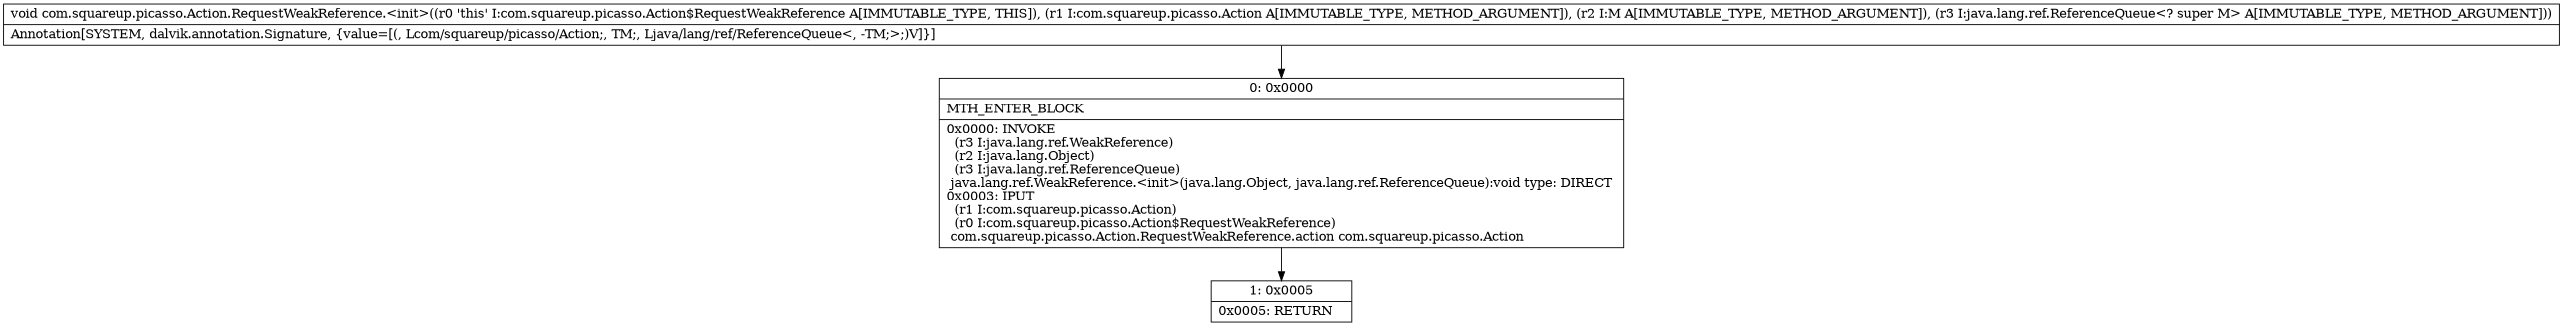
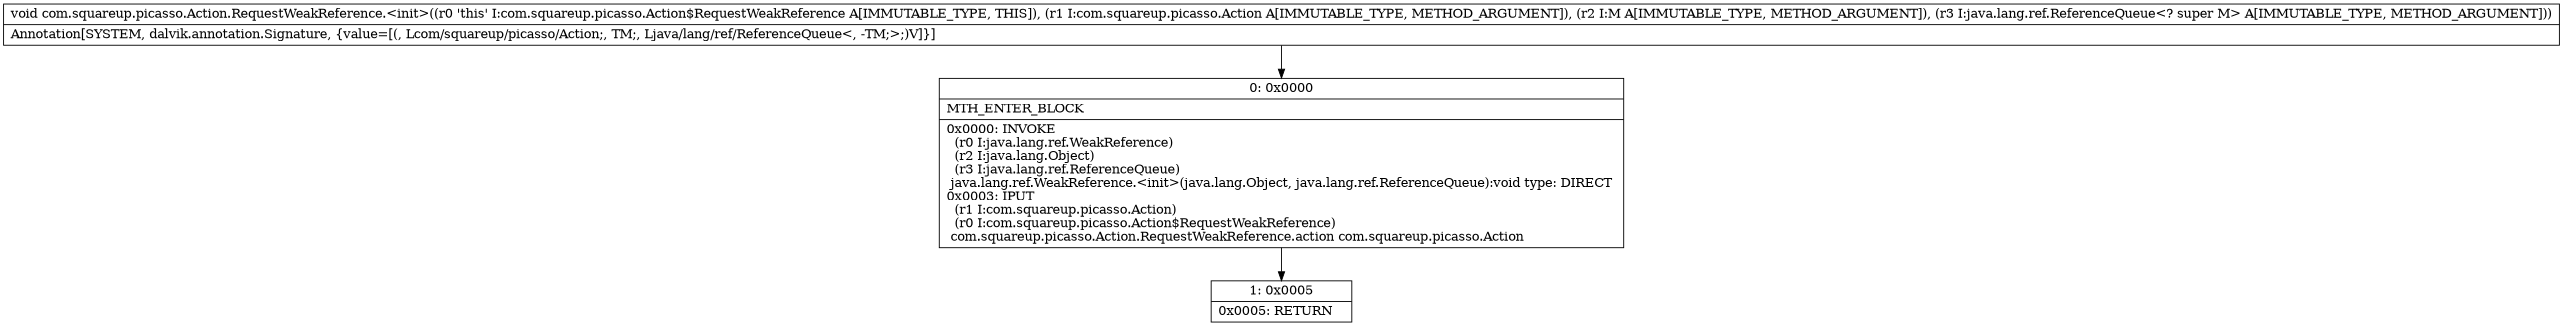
(1060, 143) -> (1060, 143)
